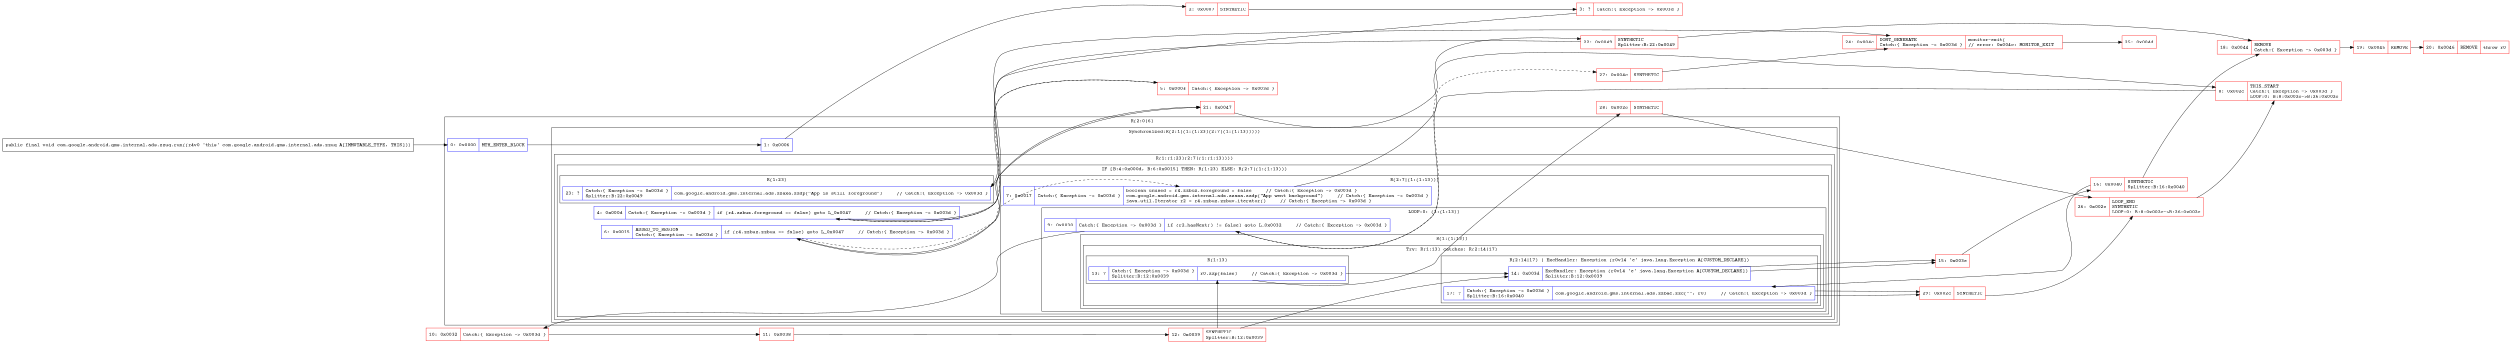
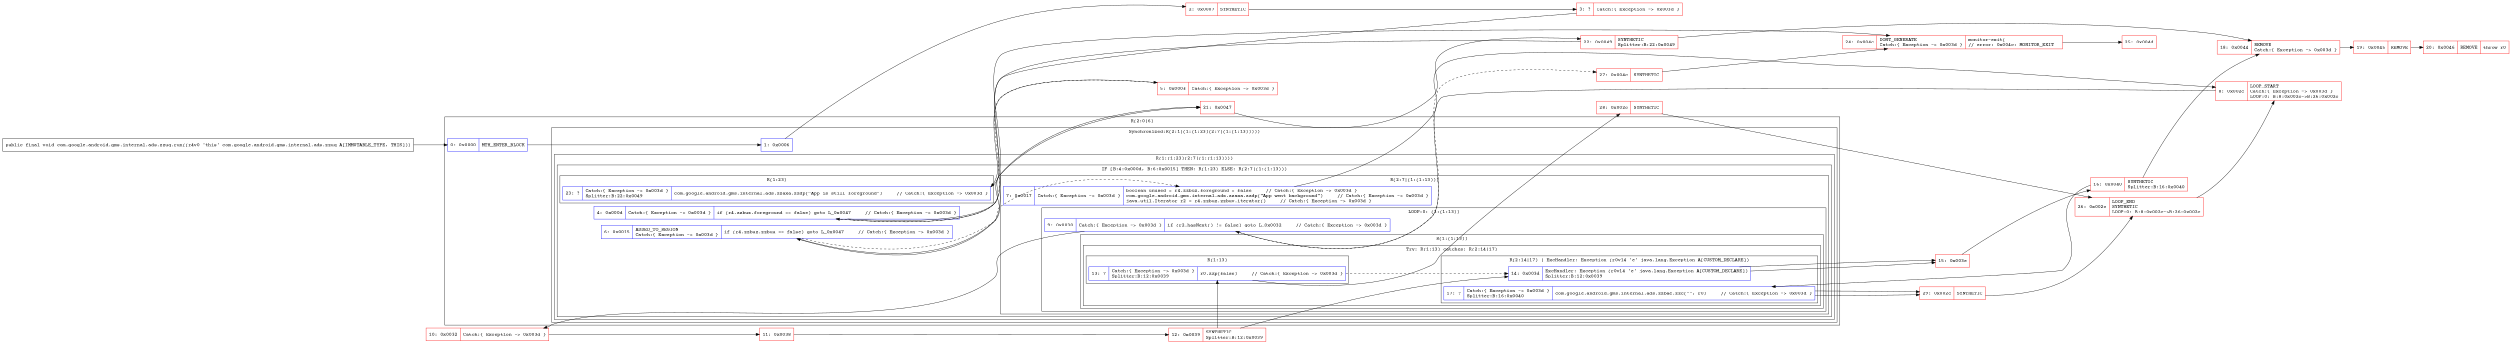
(2264, 86) -> (2264, 86)
(1425, 274) -> (1425, 274)
